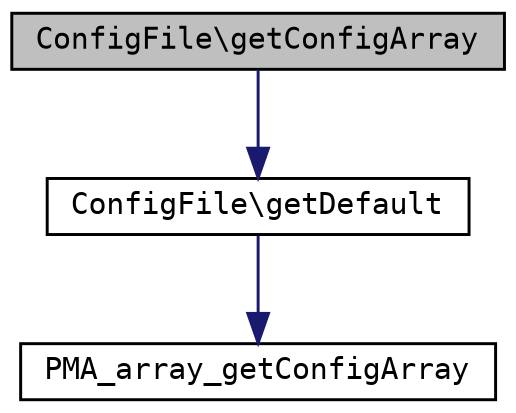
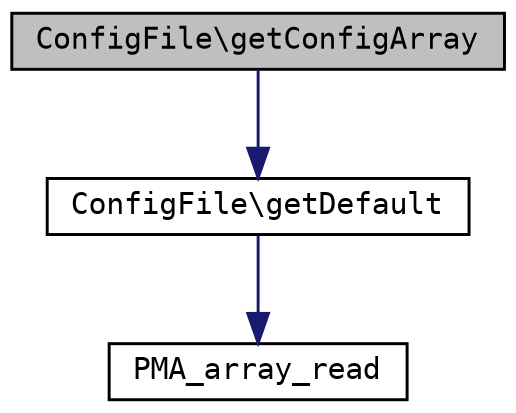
(258, 372) -> (258, 372)
